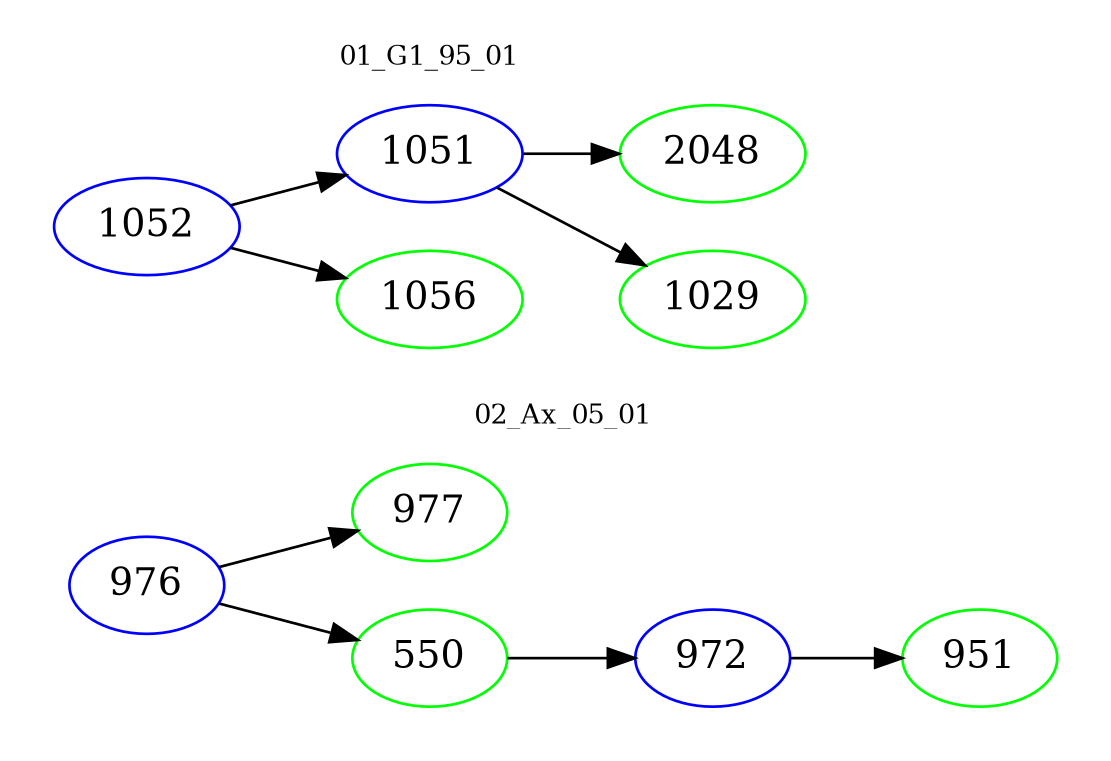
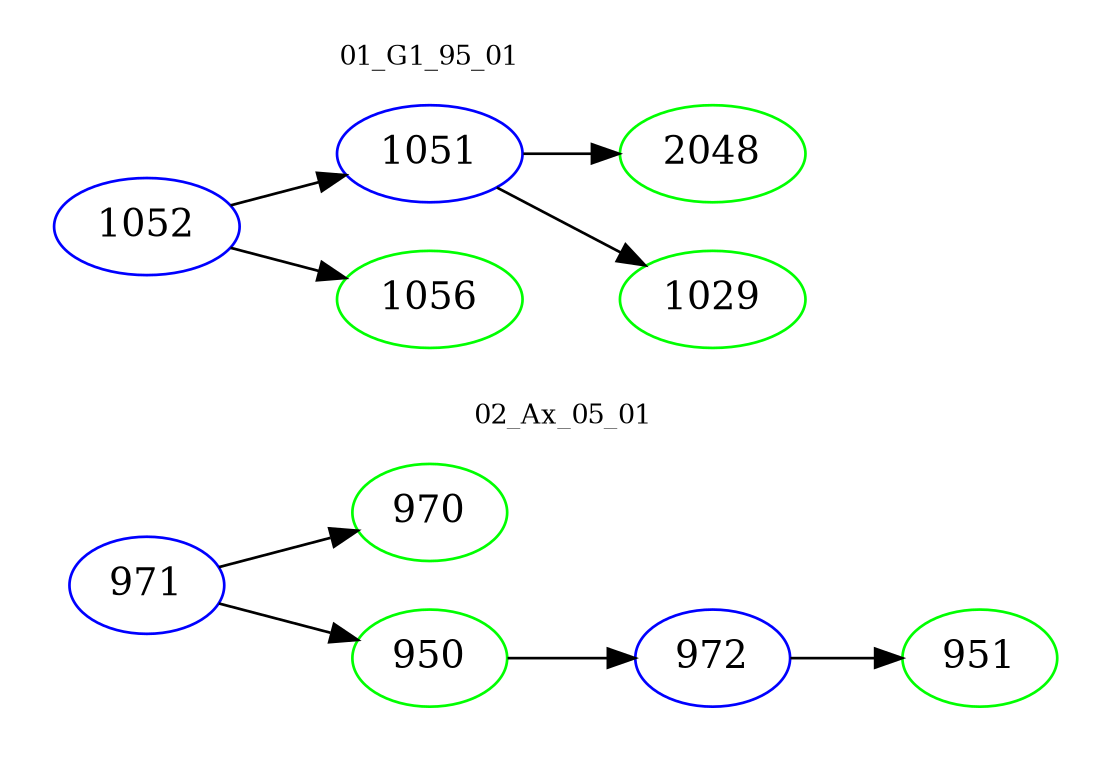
(430, 512) -> (430, 512)
(147, 585) -> (147, 585)
(430, 658) -> (430, 658)
